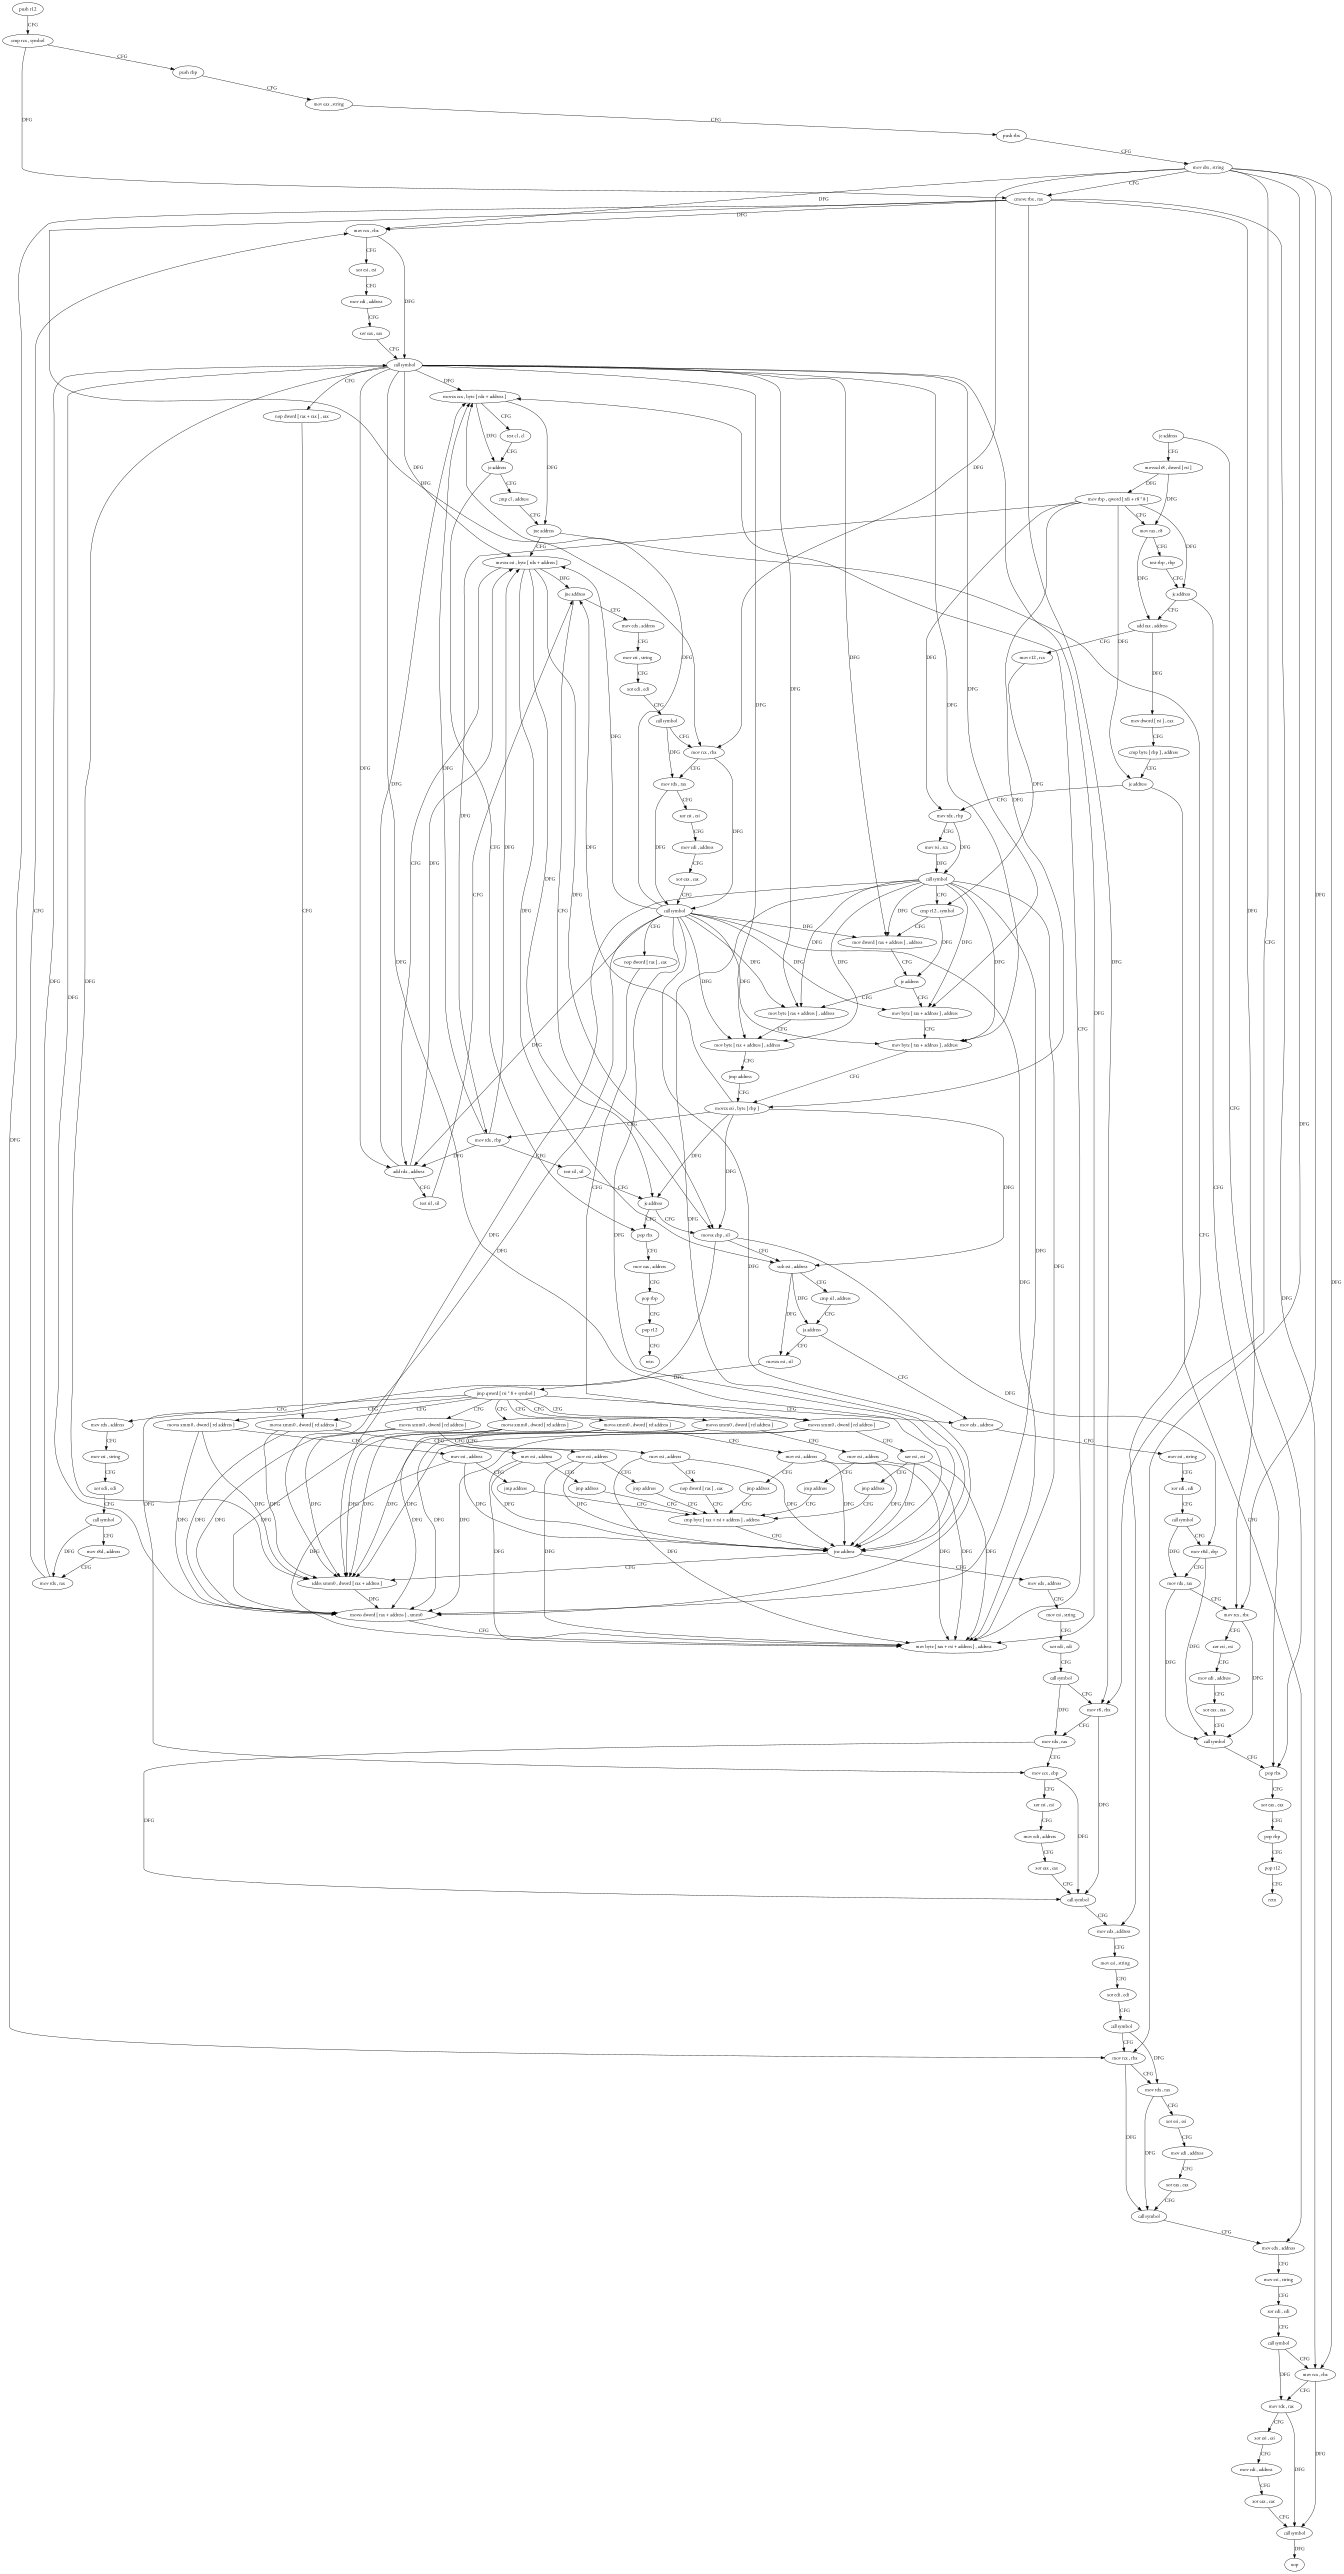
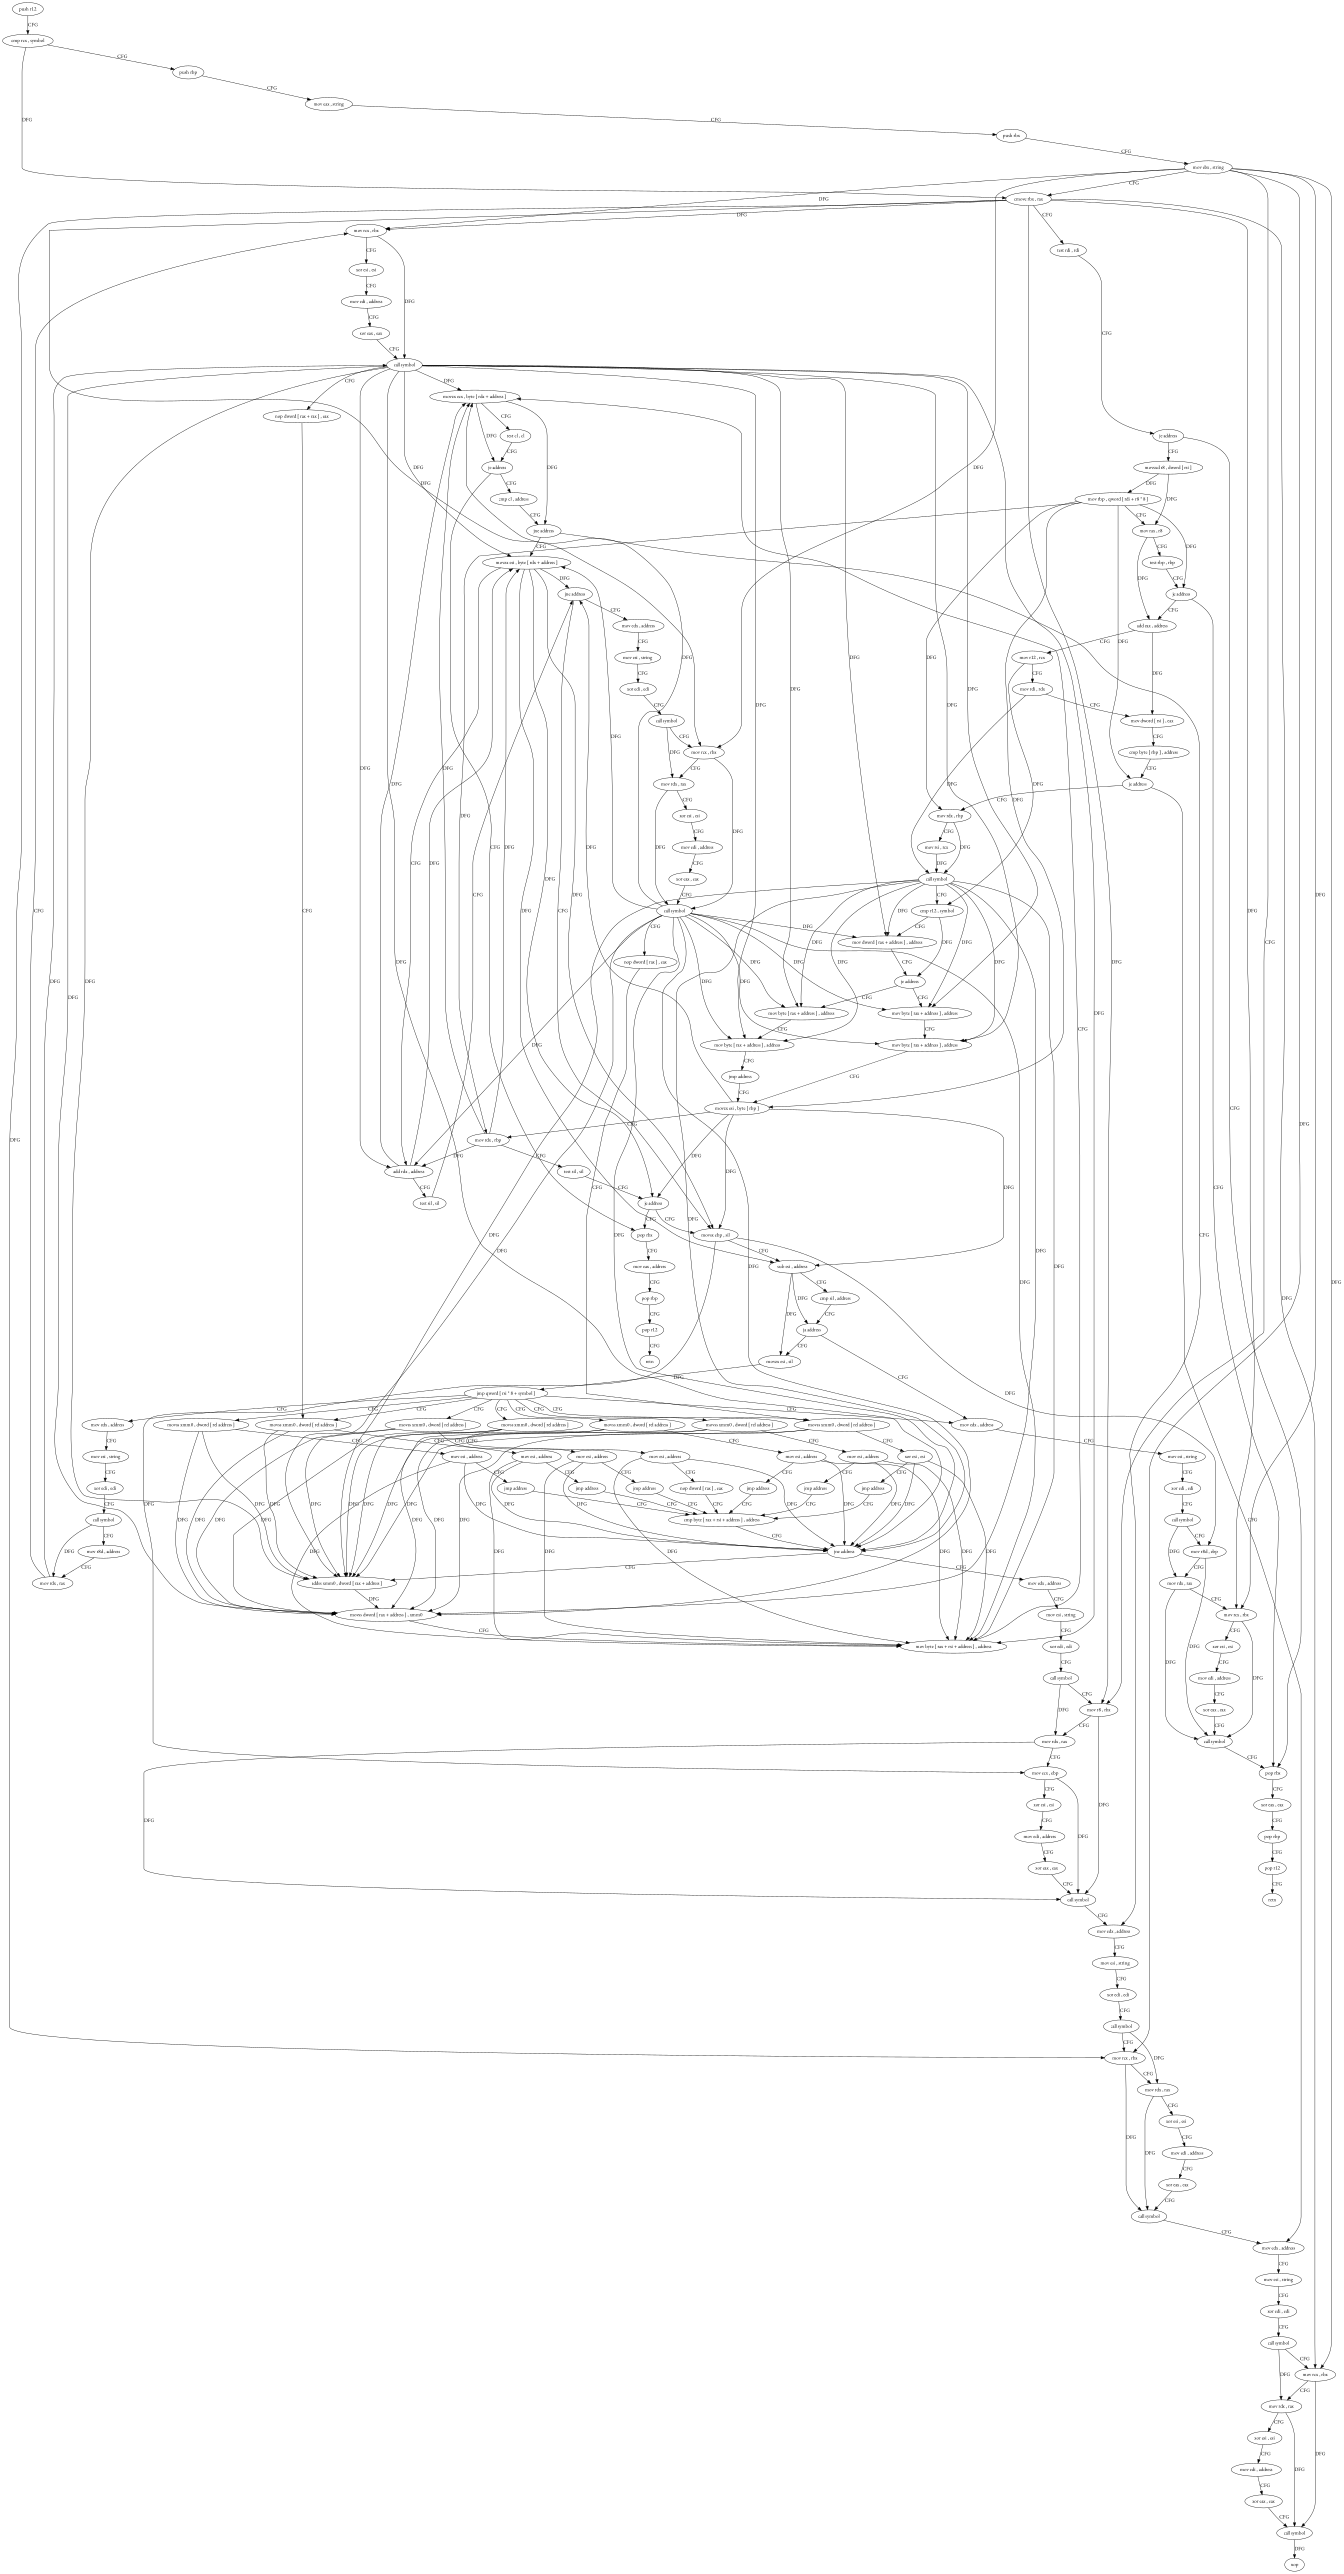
none -> (1068, 250)
none -> (1033, 689)
